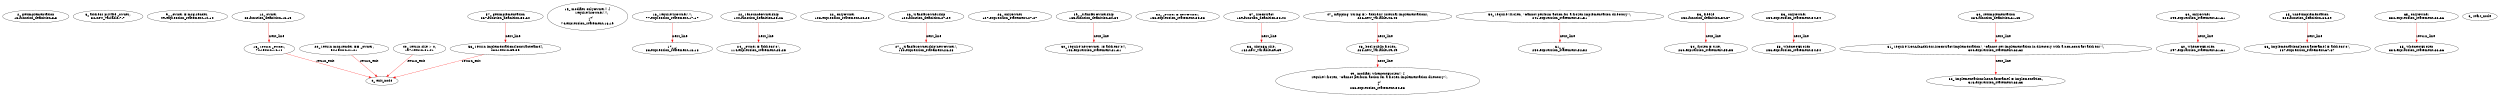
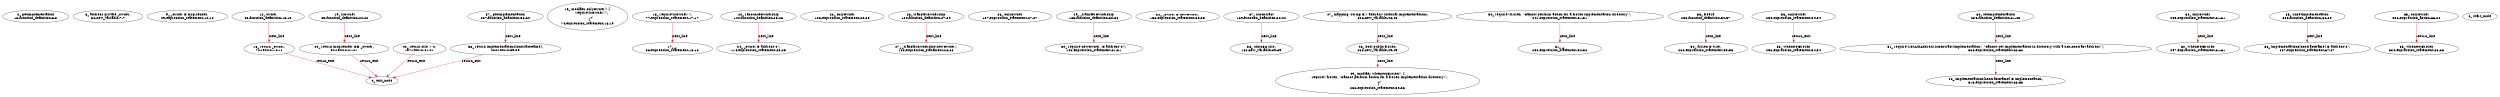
none -> (345, 16)
(2417, 16) -> (2417, 16)
(1801, 36) -> (1801, 36)
